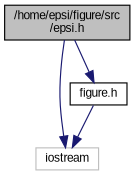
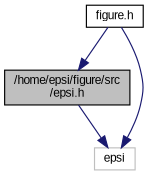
(82, 56) -> (97, 44)
(67, 159) -> (115, 159)
